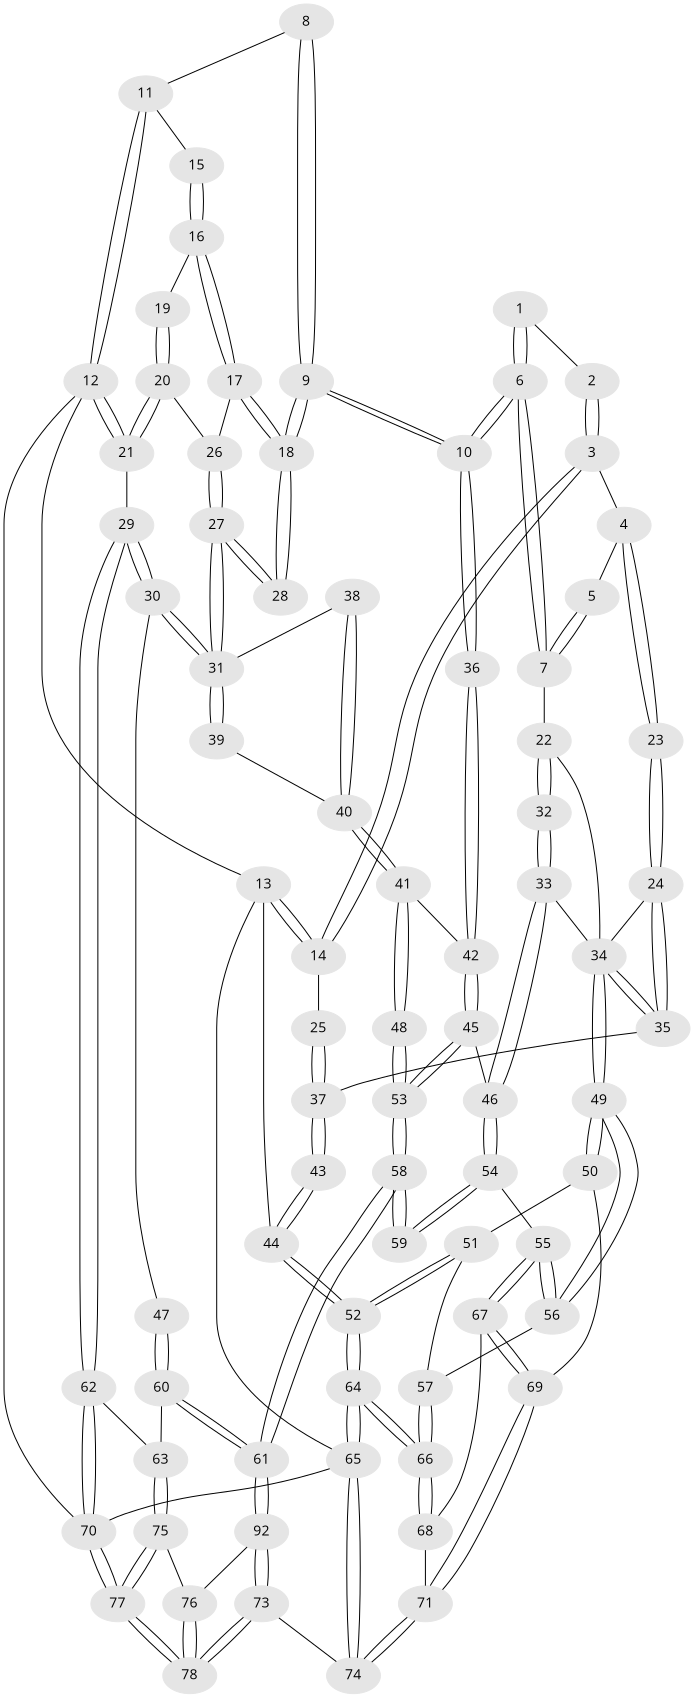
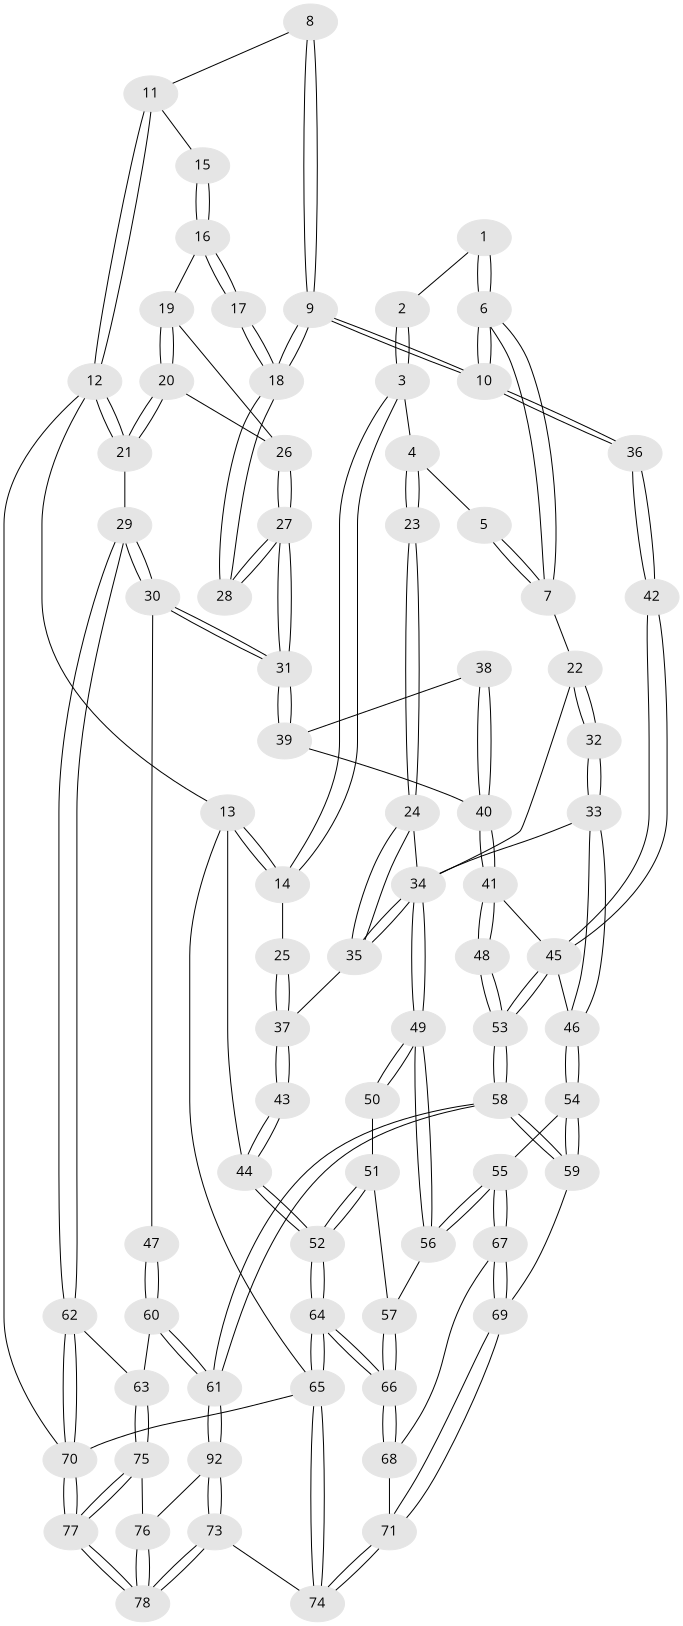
(225, 417) -> (226, 382)
(285, 633) -> (385, 705)
(437, 921) -> (522, 921)
(599, 1290) -> (544, 1247)
